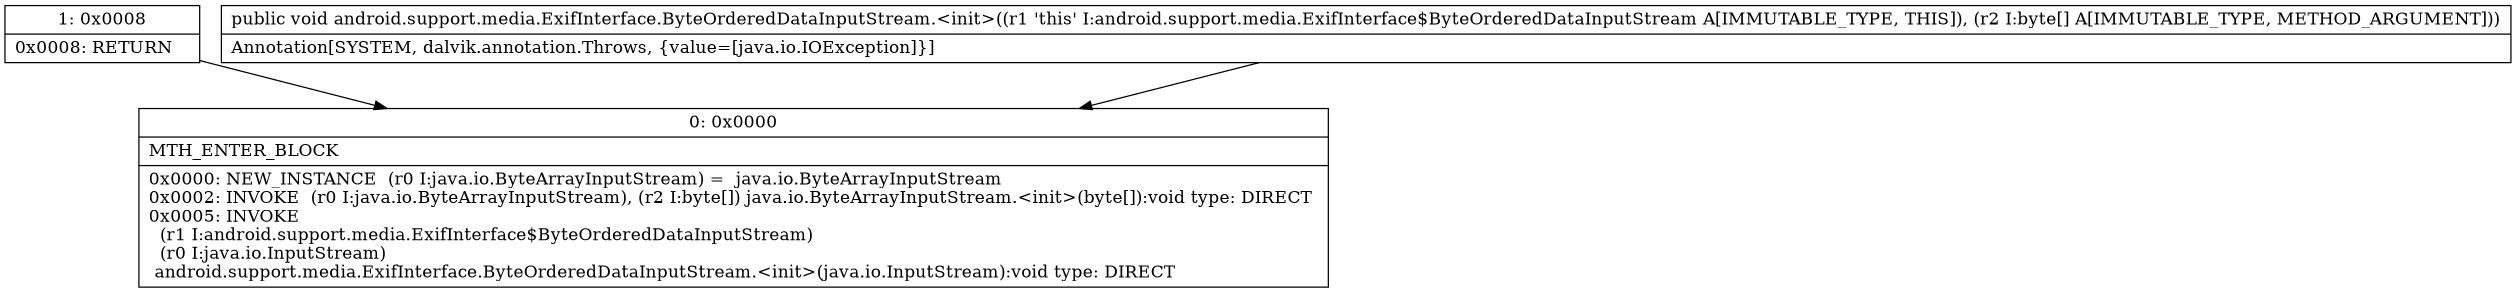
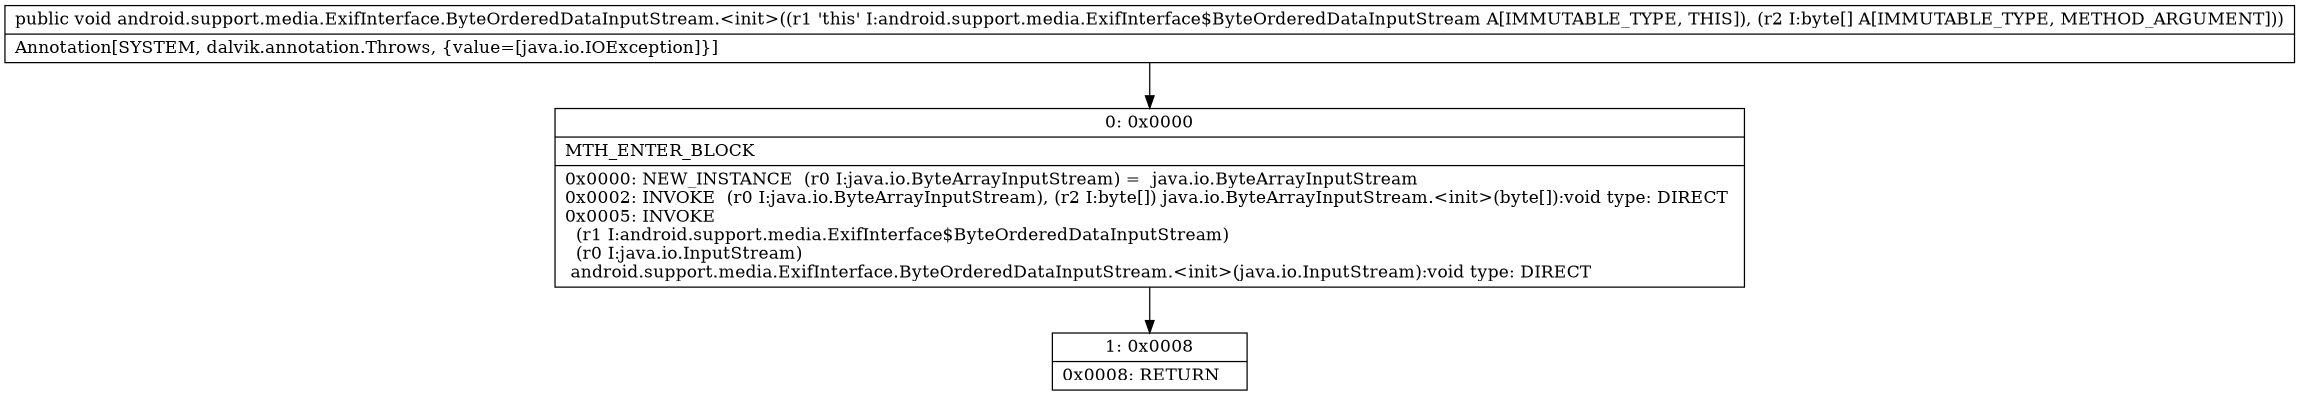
(287, 83) -> (1150, 304)
